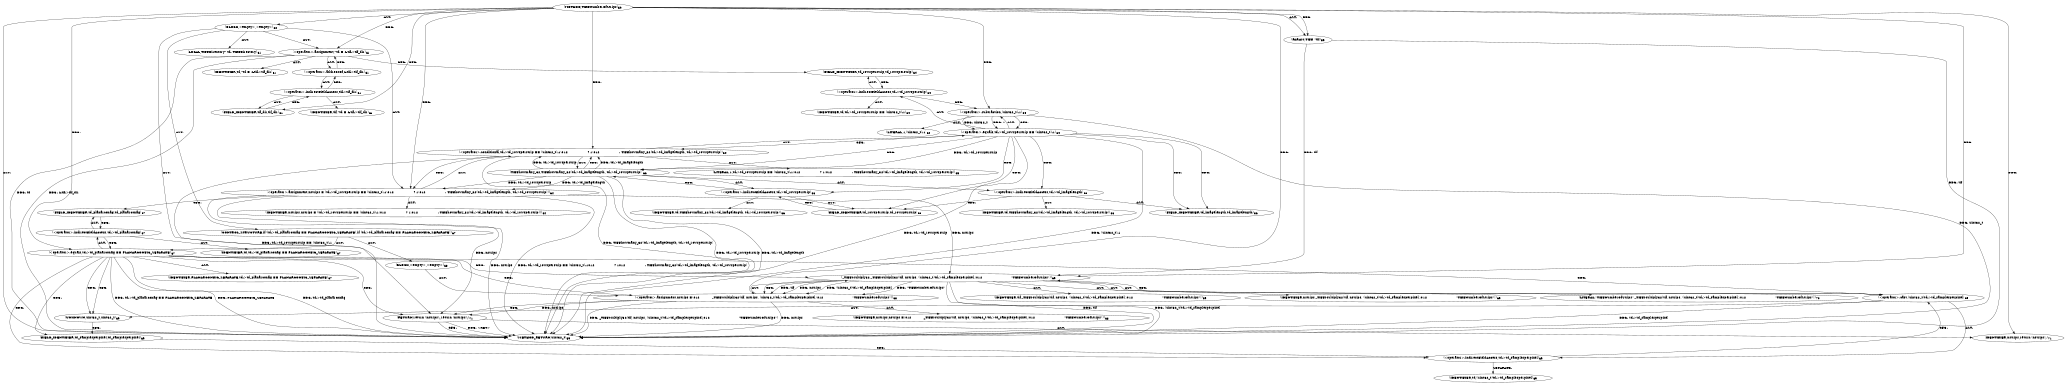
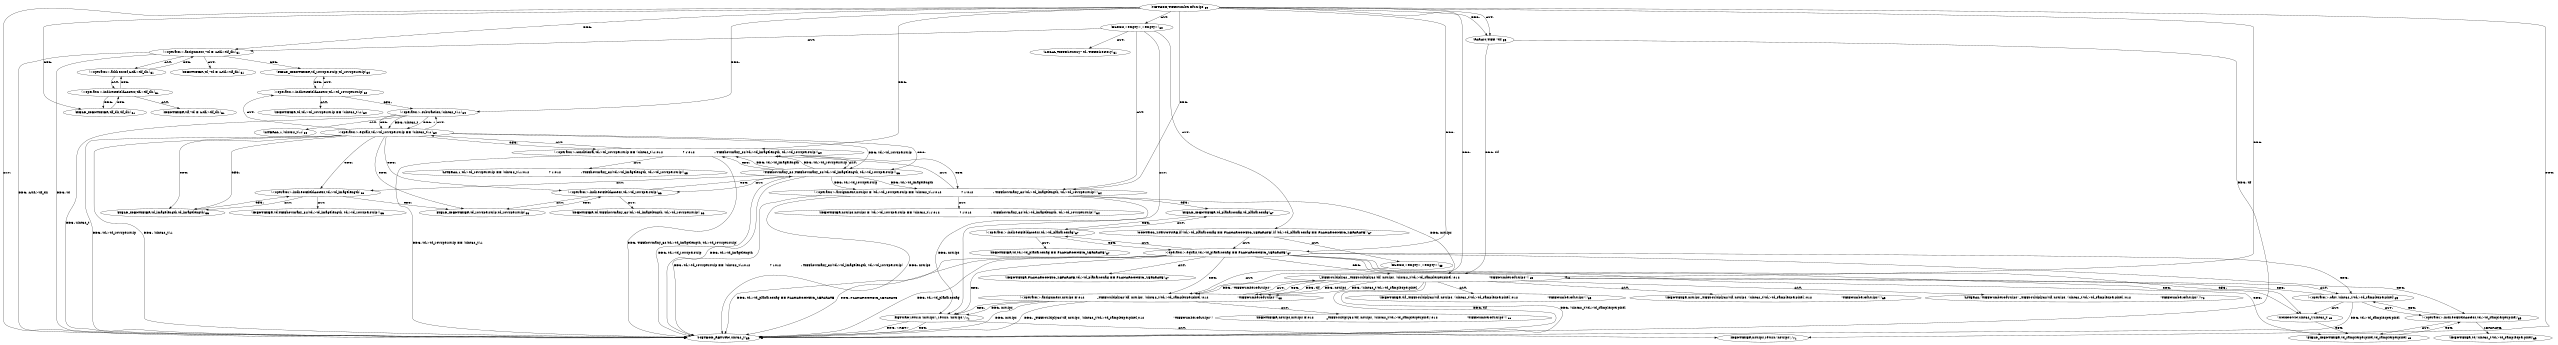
(278, 102) -> (109, 102)
none -> (241, 203)
none -> (2416, 328)
